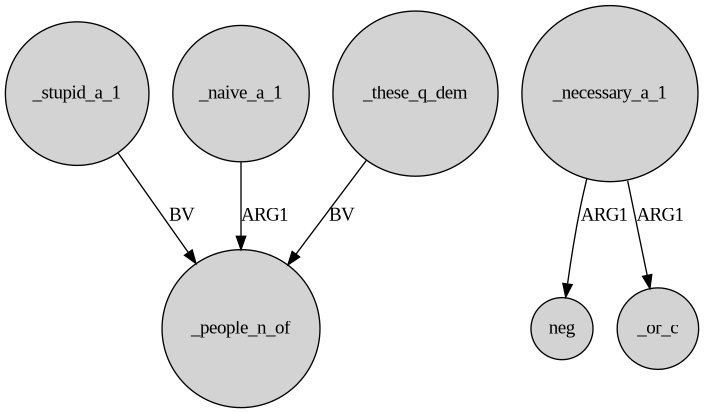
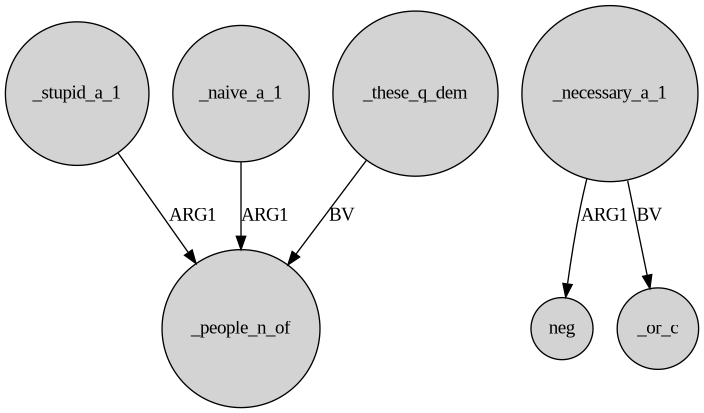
(182, 216) -> (193, 216)
(661, 216) -> (649, 216)
